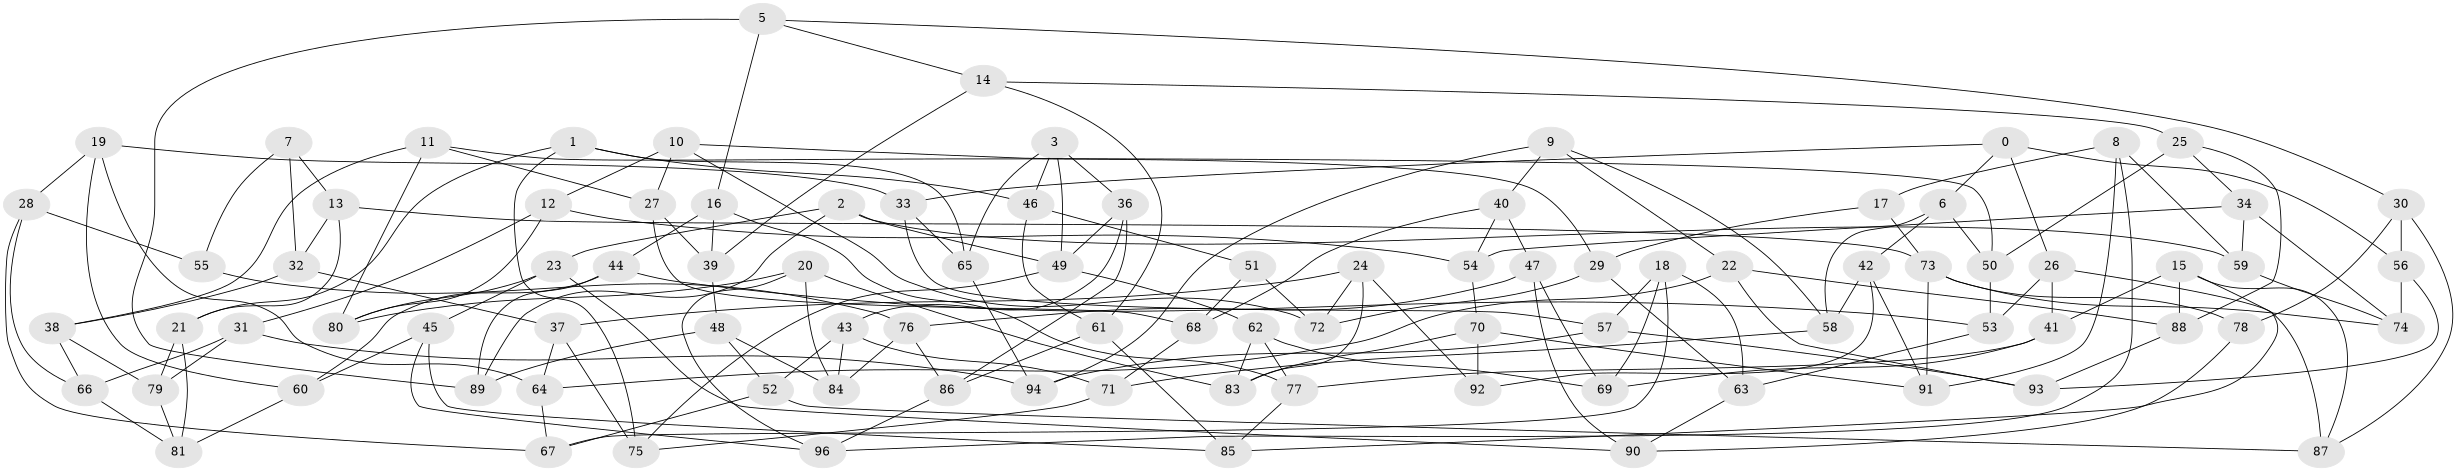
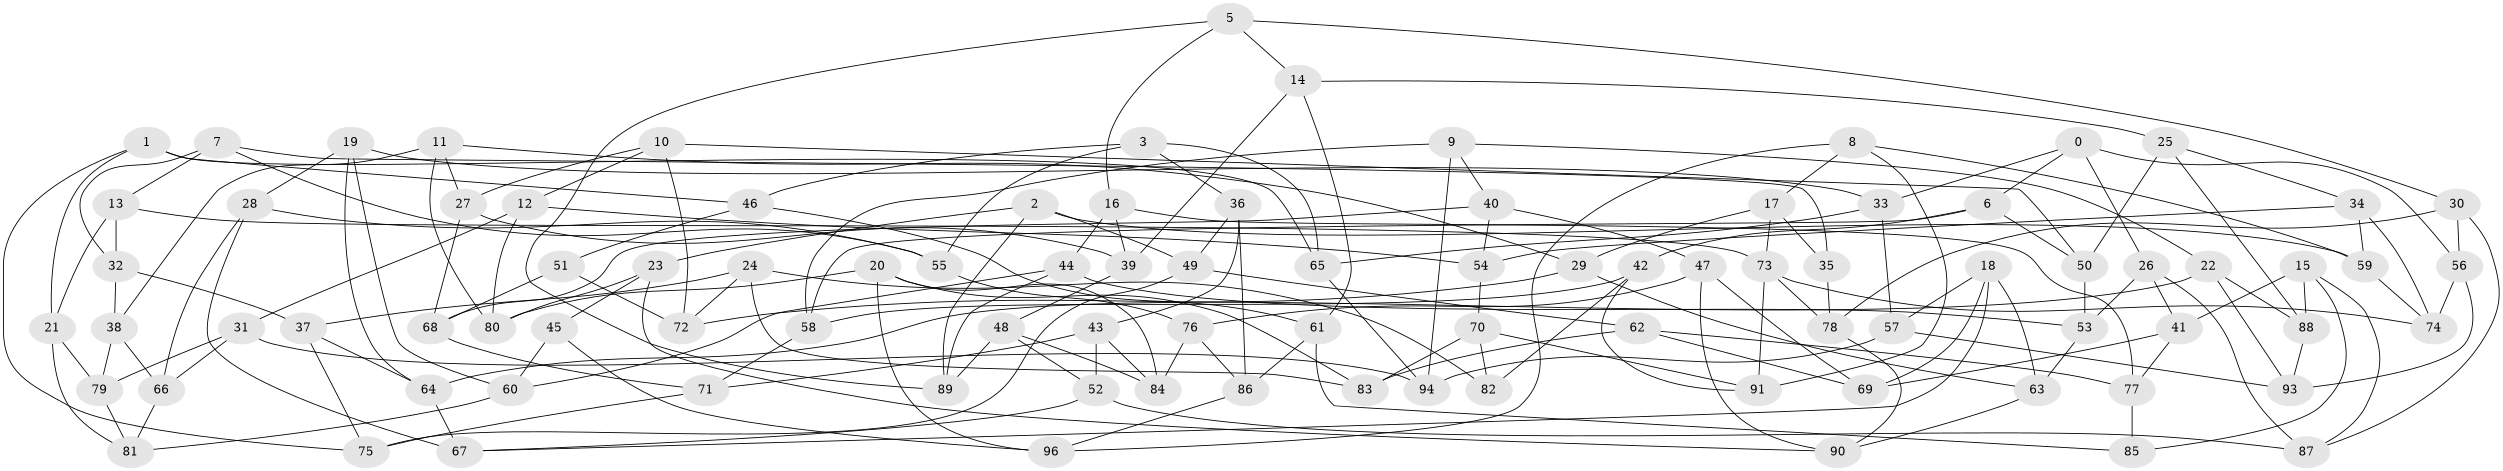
(1062, 204) -> (1022, 179)
none -> (1827, 267)
(1478, 390) -> (1489, 390)
(731, 428) -> none
